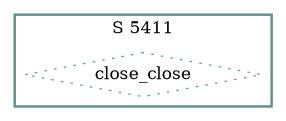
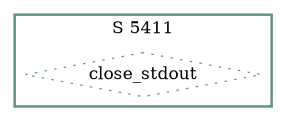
(143, 75) -> (143, 75)
